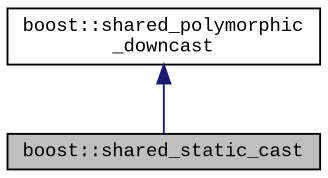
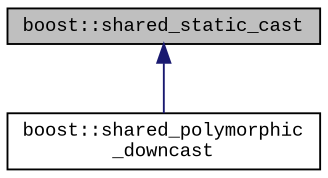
(164, 109) -> (164, 88)
